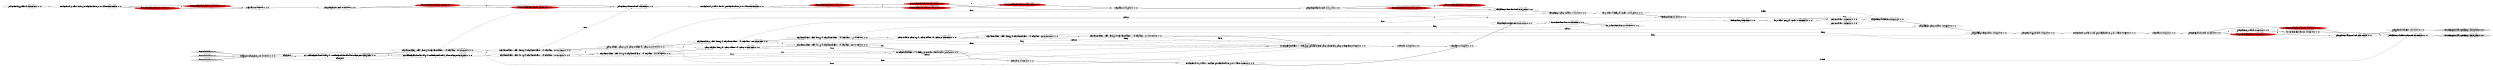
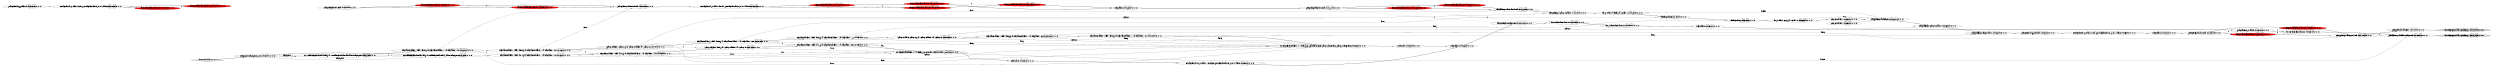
(258, 8) -> none
(1759, 18) -> (1707, 19)
none -> (1708, 26)
(208, 52) -> none
(208, 56) -> none
